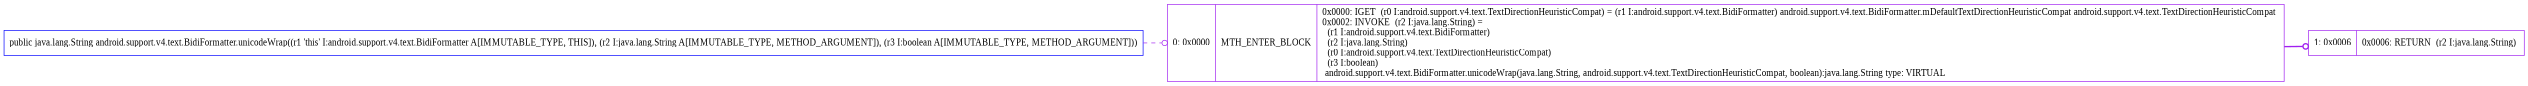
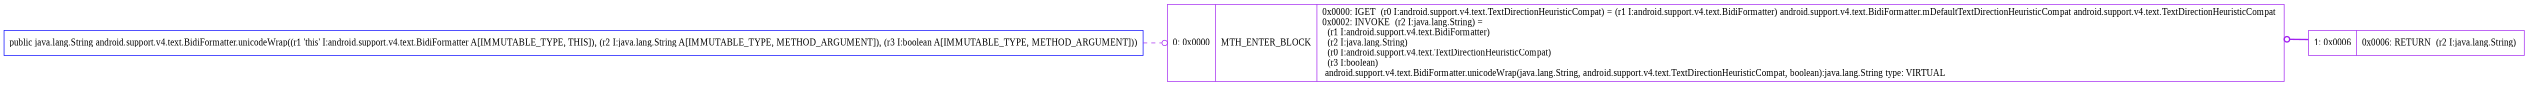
(2294, 47) -> (2299, 39)
